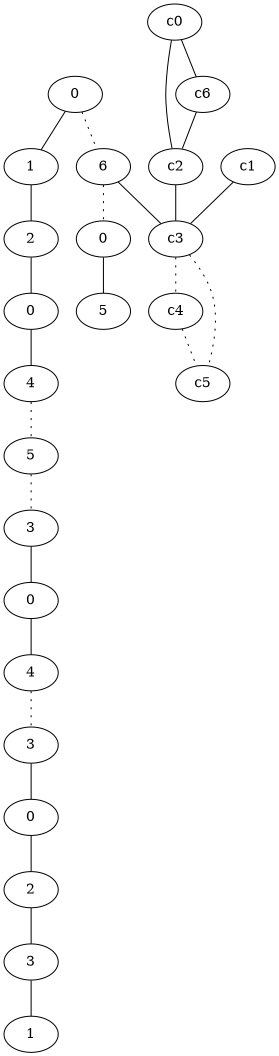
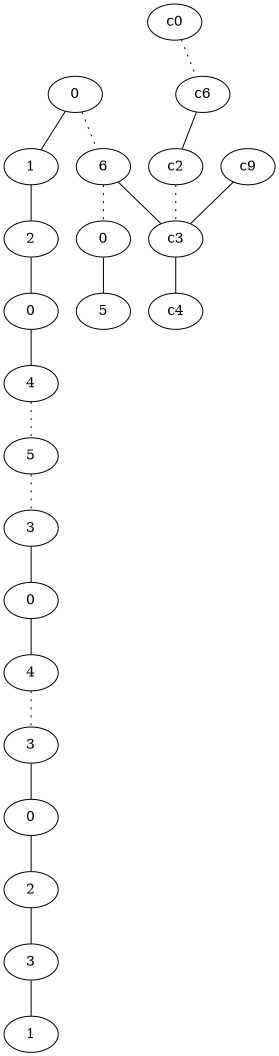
(189, 58) -> (189, 58)
(166, 94) -> none
(248, 167) -> (248, 167)
(176, 203) -> (176, 203)
(176, 275) -> (176, 275)
(203, 384) -> none
